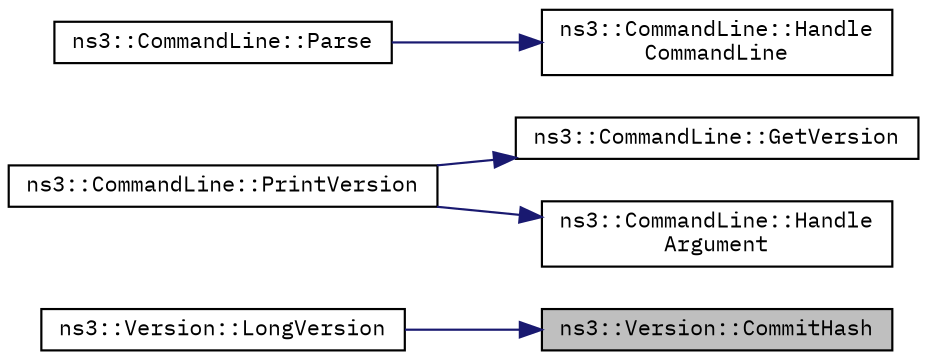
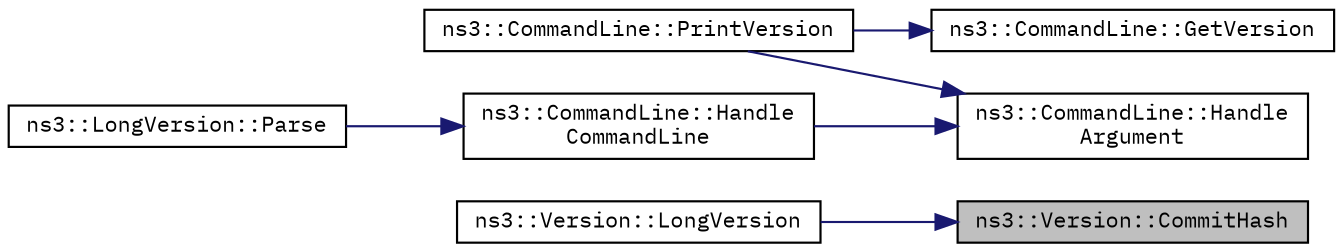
(223, 42) -> (177, 126)
none -> (875, 126)
